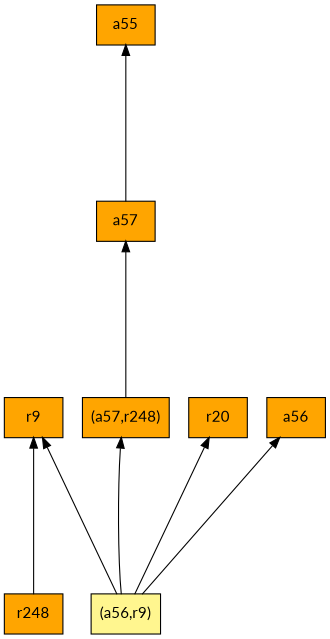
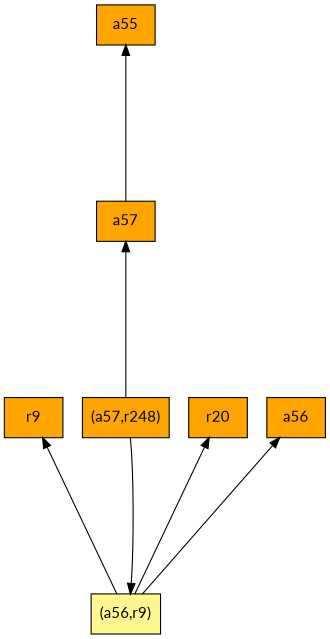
(119, 521) -> (133, 510)
(34, 614) -> none
